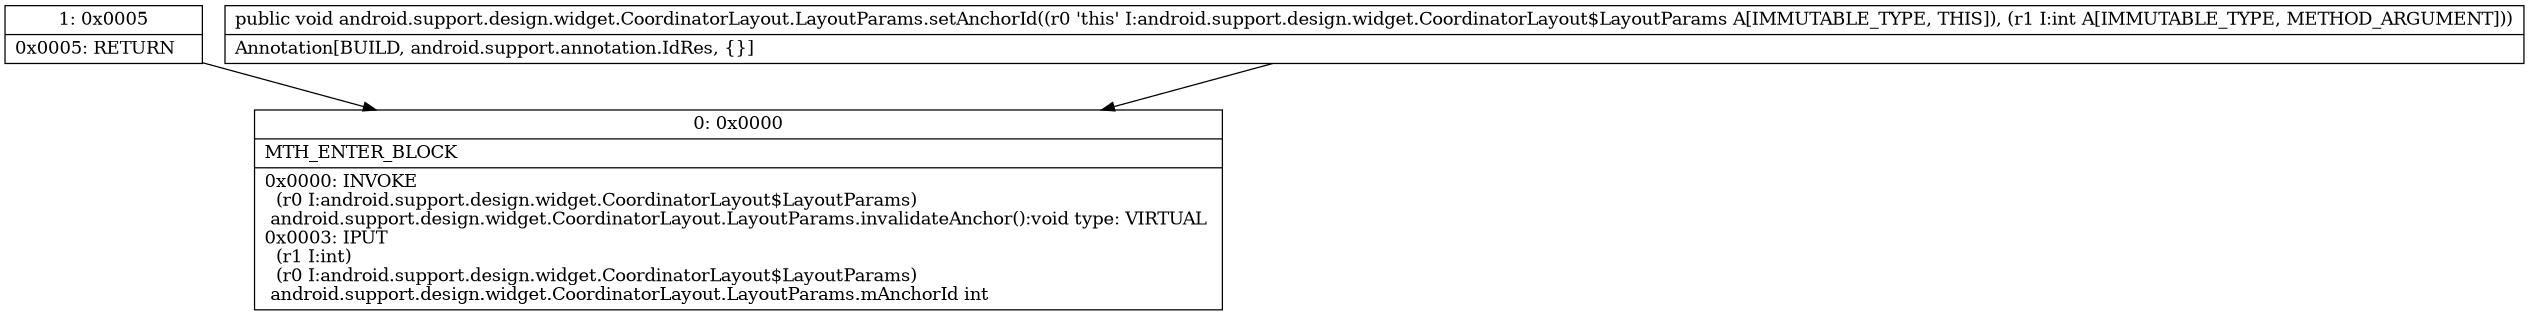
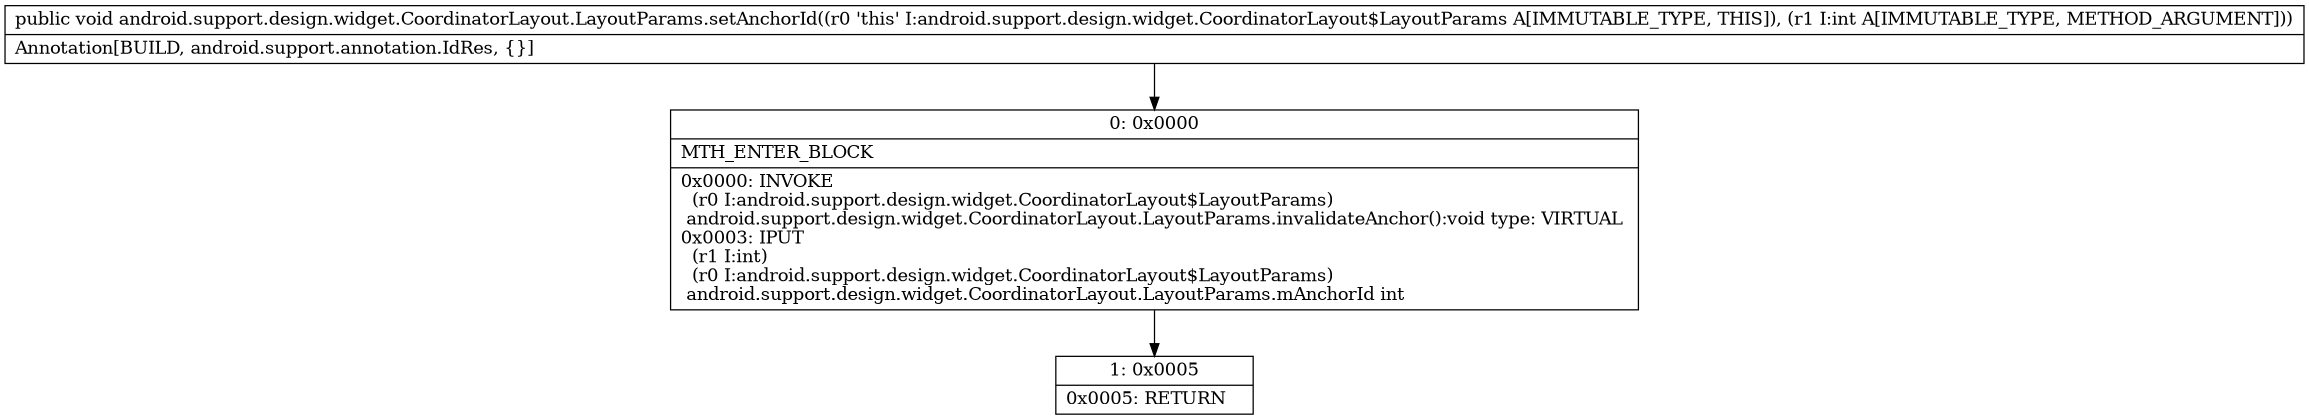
(283, 85) -> (1155, 327)
